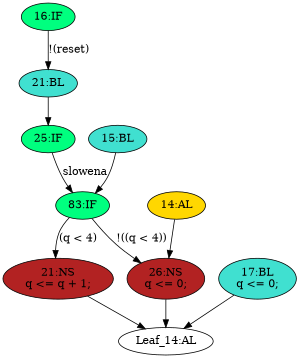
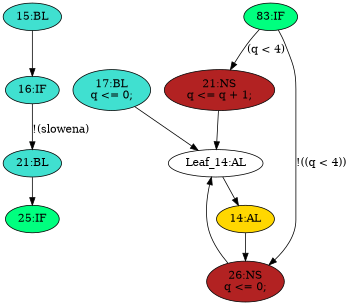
(48, 17) -> (32, 90)
(69, 50) -> (61, 130)
(59, 170) -> none
(110, 171) -> (32, 50)
none -> (229, 188)
